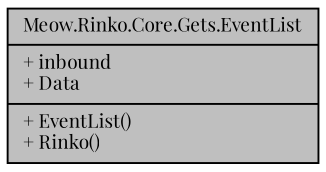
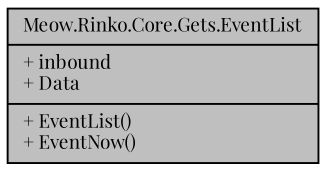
(62, 143) -> (80, 143)
